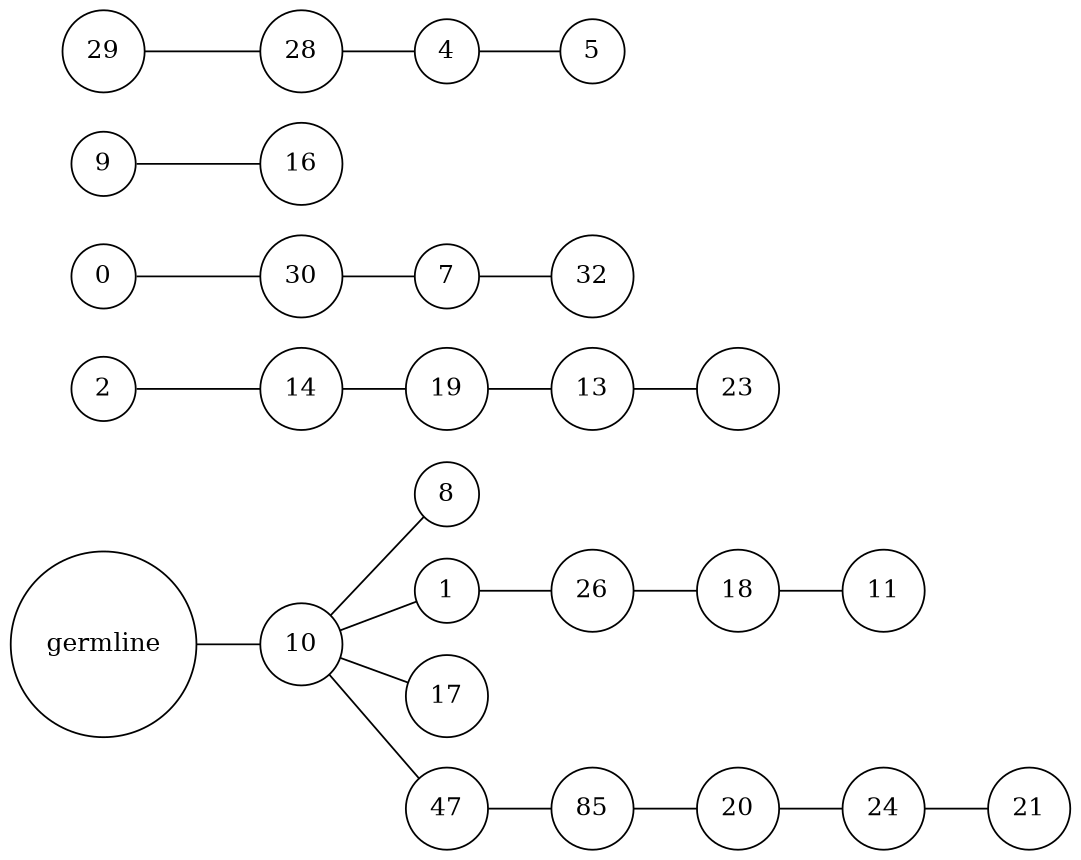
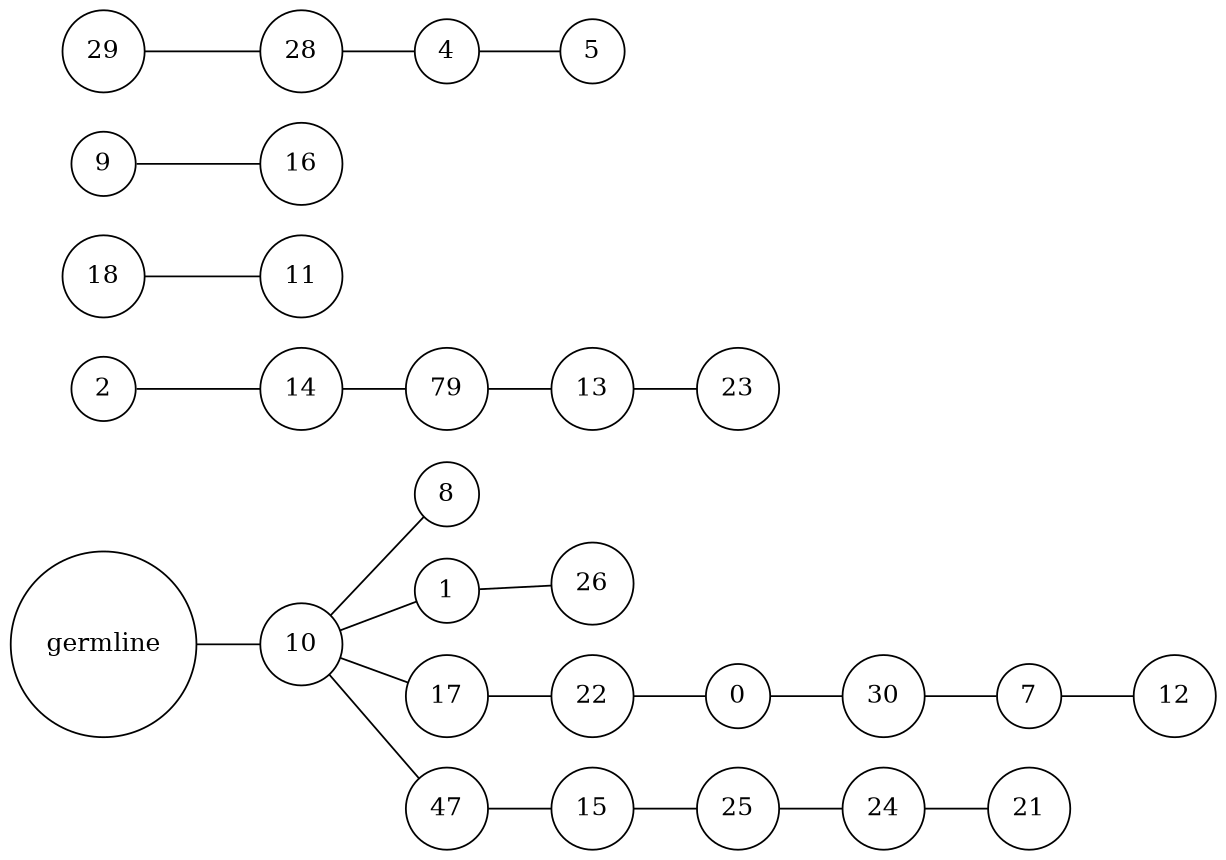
(593, 276) -> (1175, 696)
(447, 389) -> (447, 389)
(666, 591) -> none
none -> (593, 696)
(593, 809) -> (593, 809)
(738, 809) -> (738, 809)
